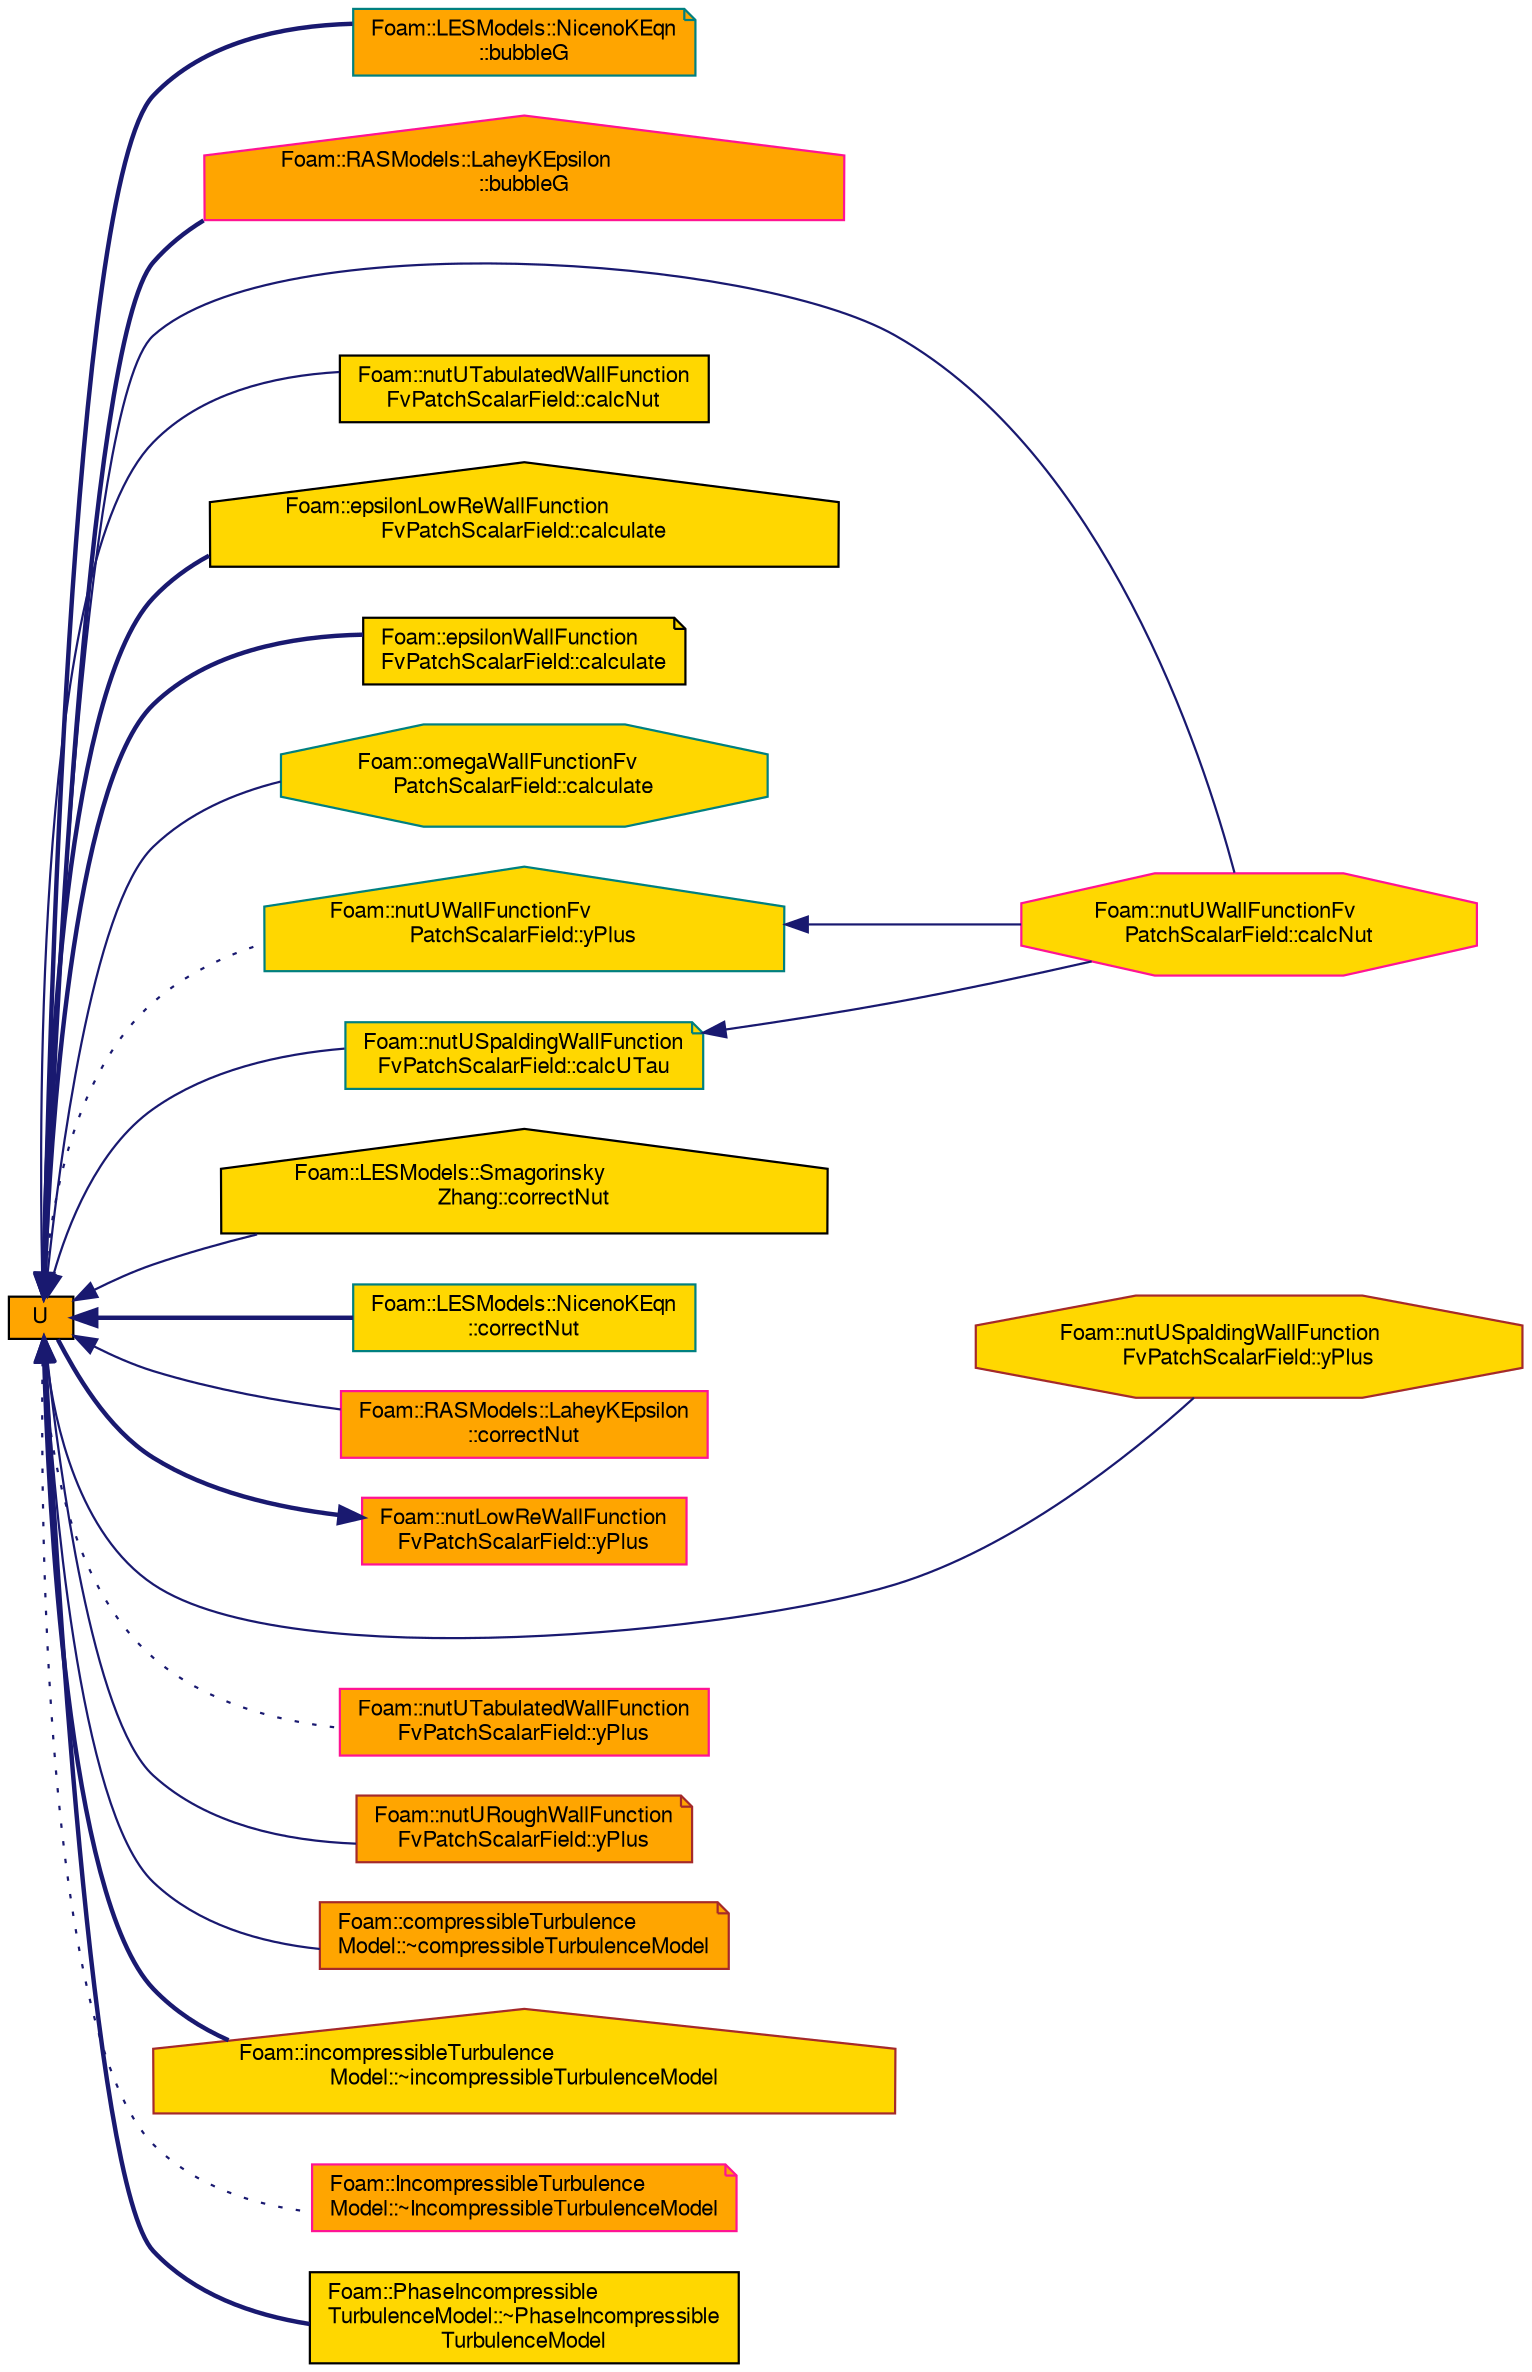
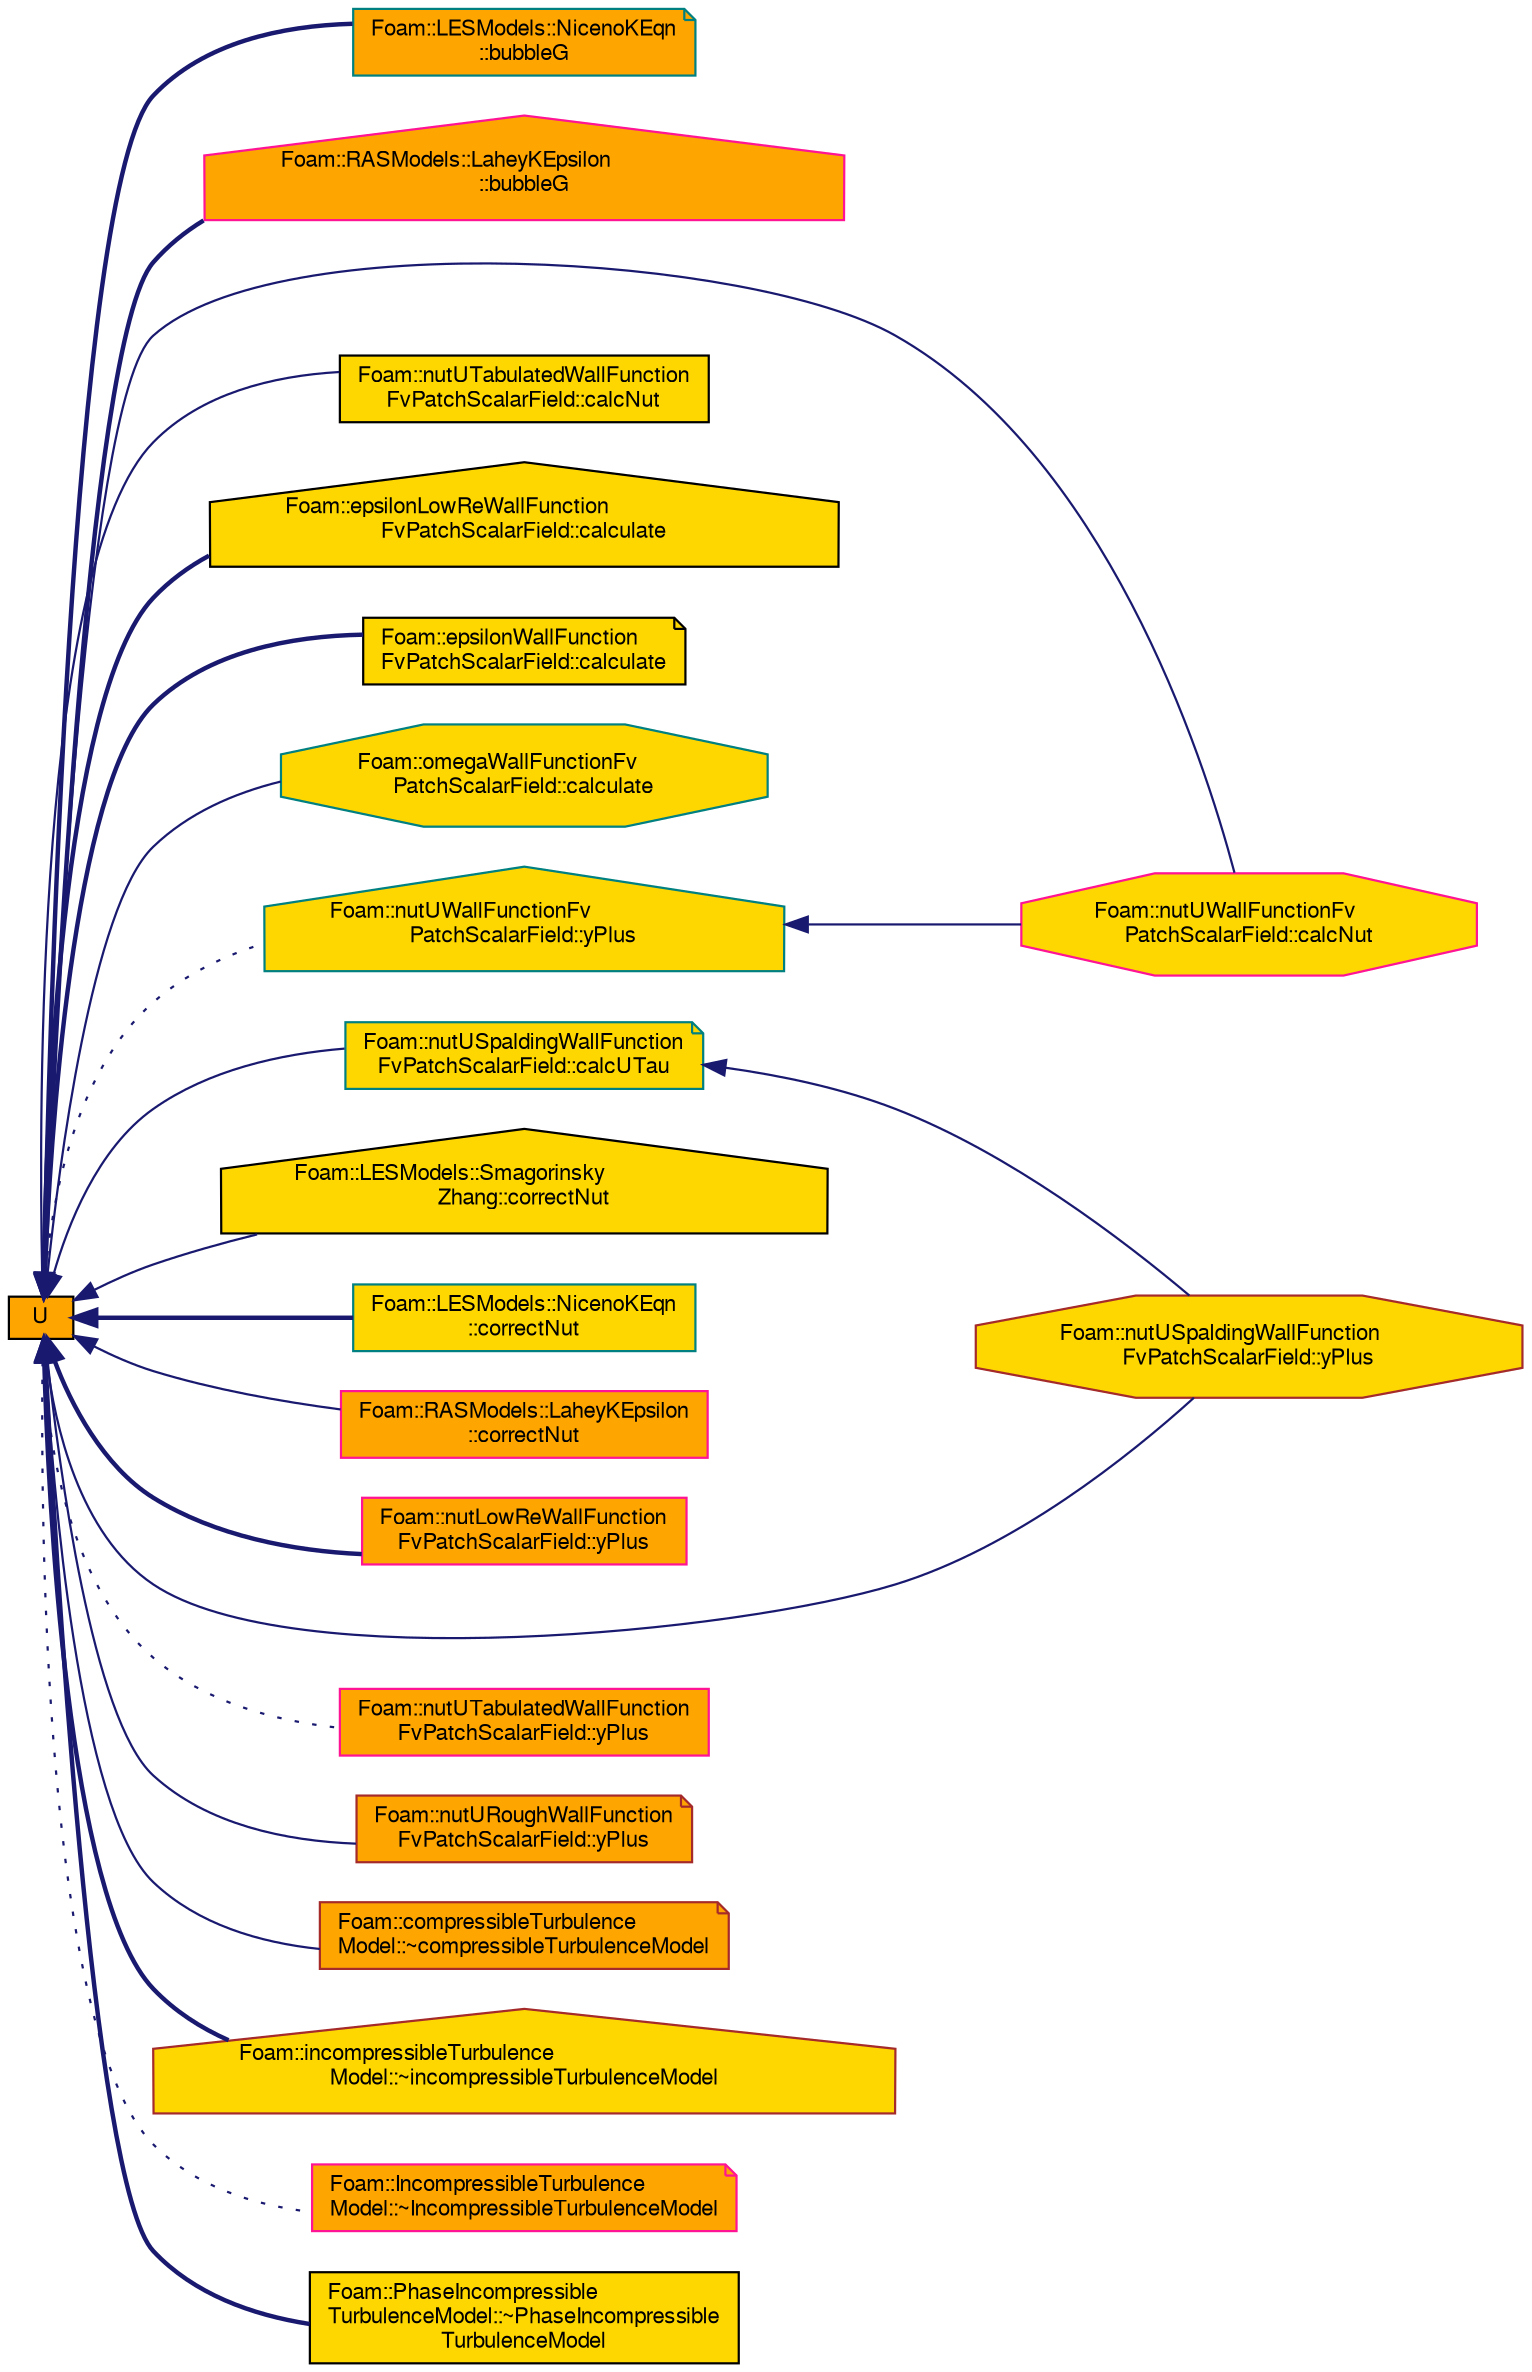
(909, 1000) -> (974, 1146)
(172, 1468) -> (173, 1509)
